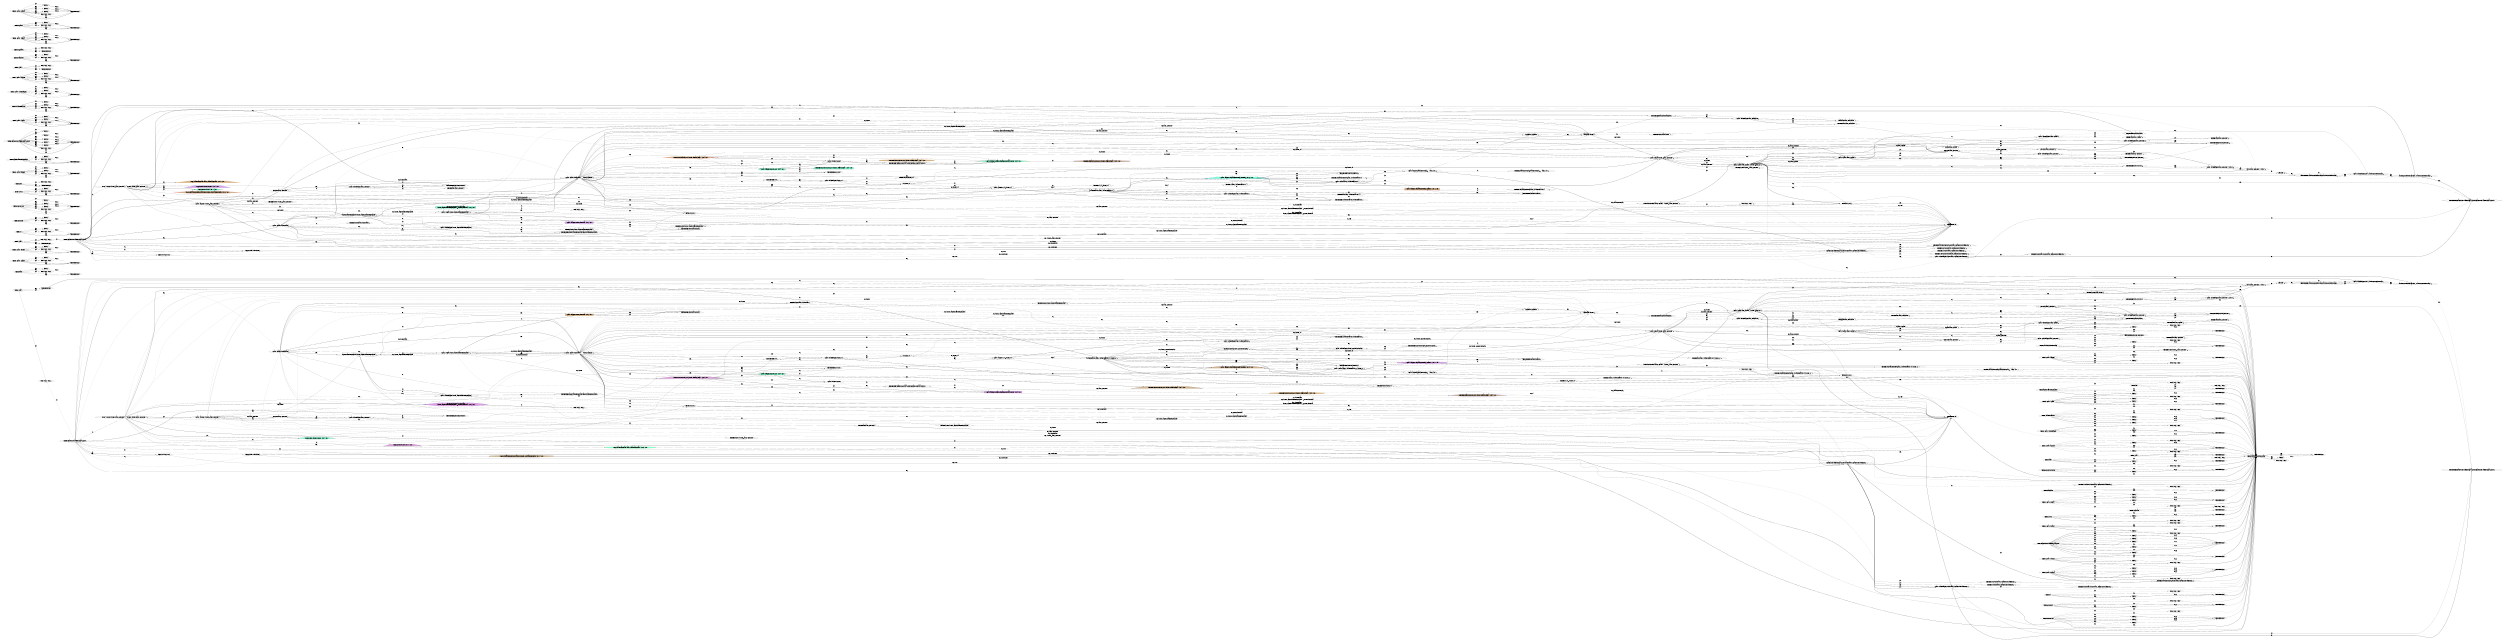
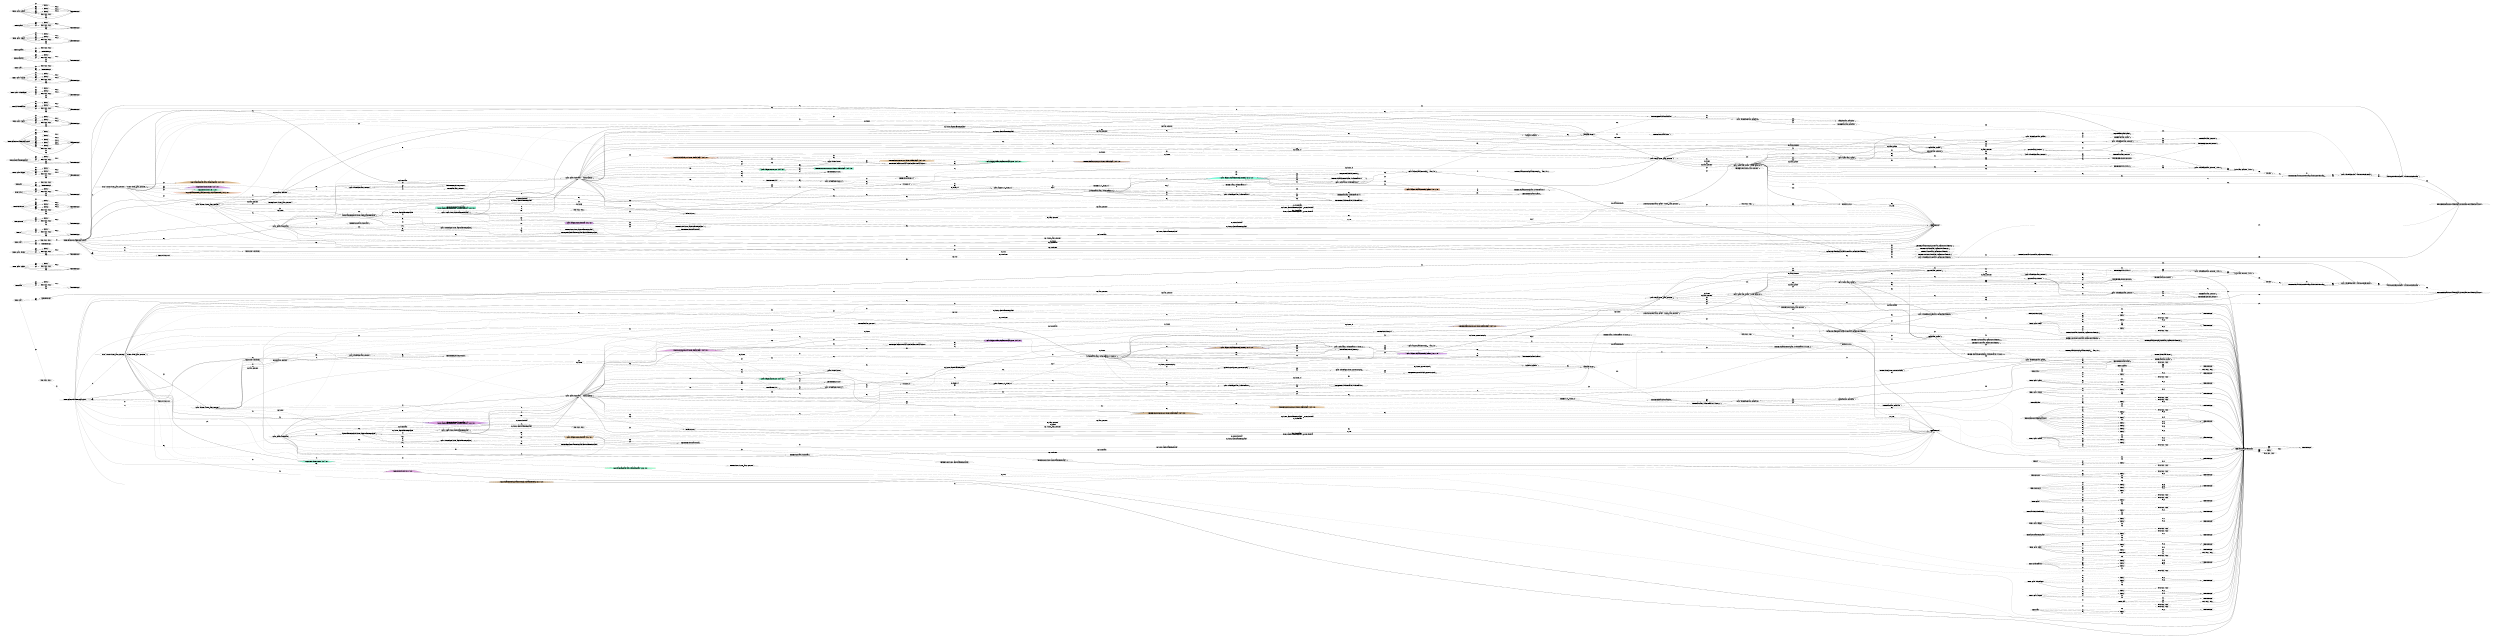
none -> (1892, 371)
